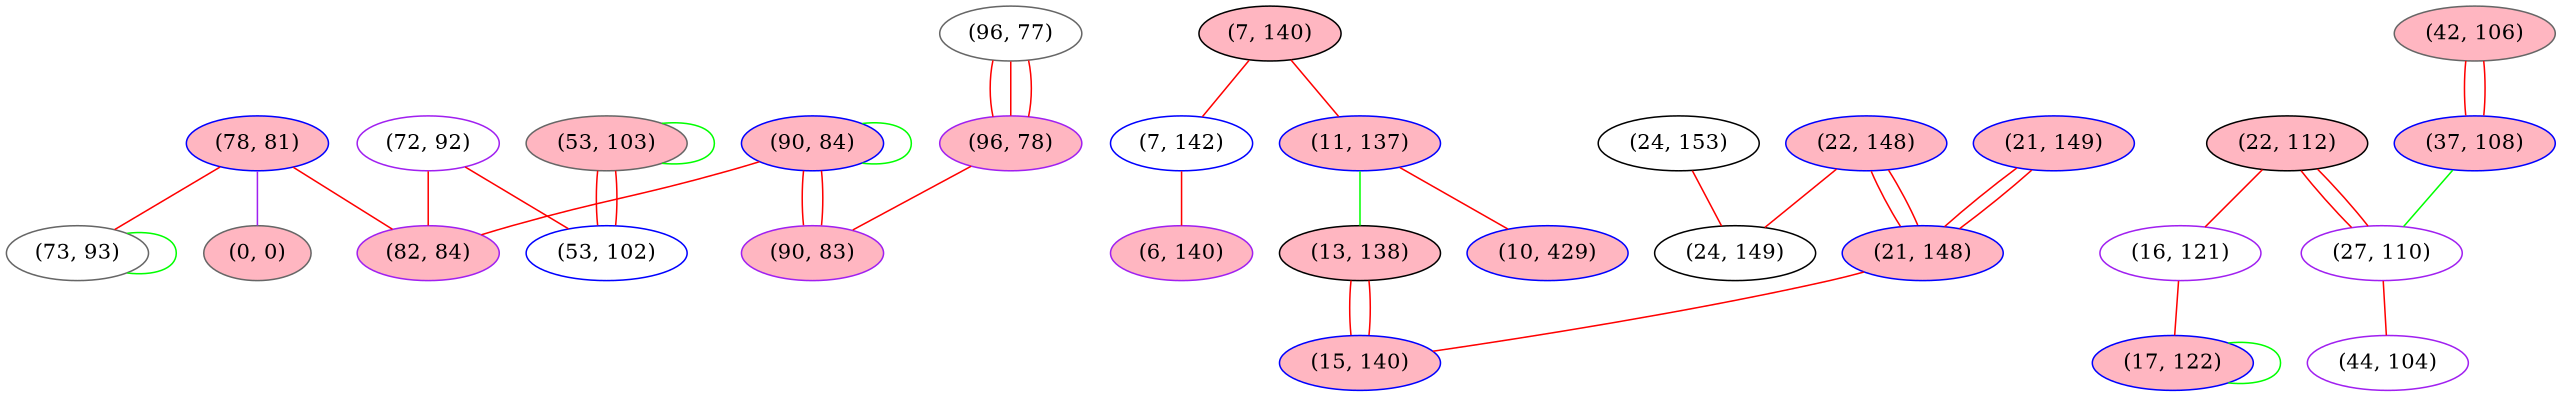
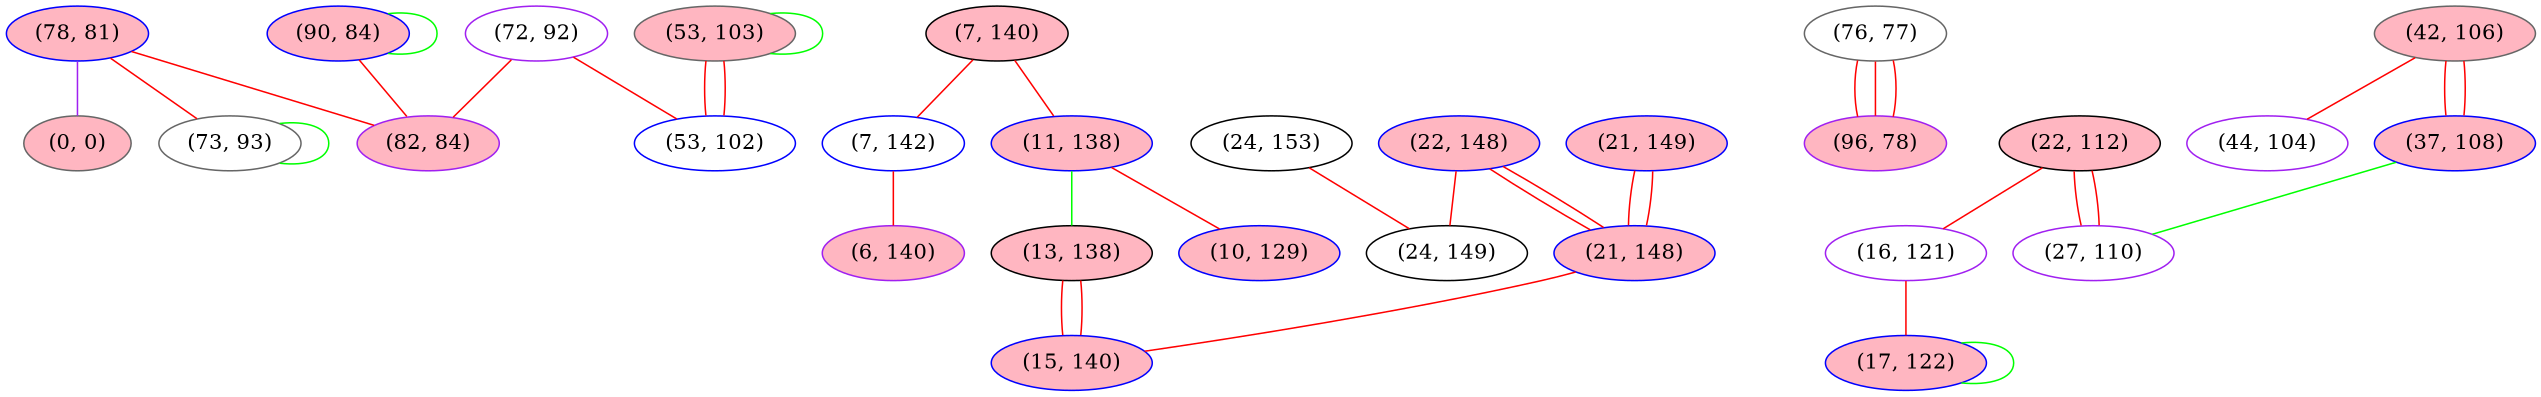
(1011, 34) -> (1875, 34)
(1360, 143) -> (1072, 143)
(813, 253) -> none
(1548, 253) -> (1259, 253)
(2385, 308) -> (2361, 88)
